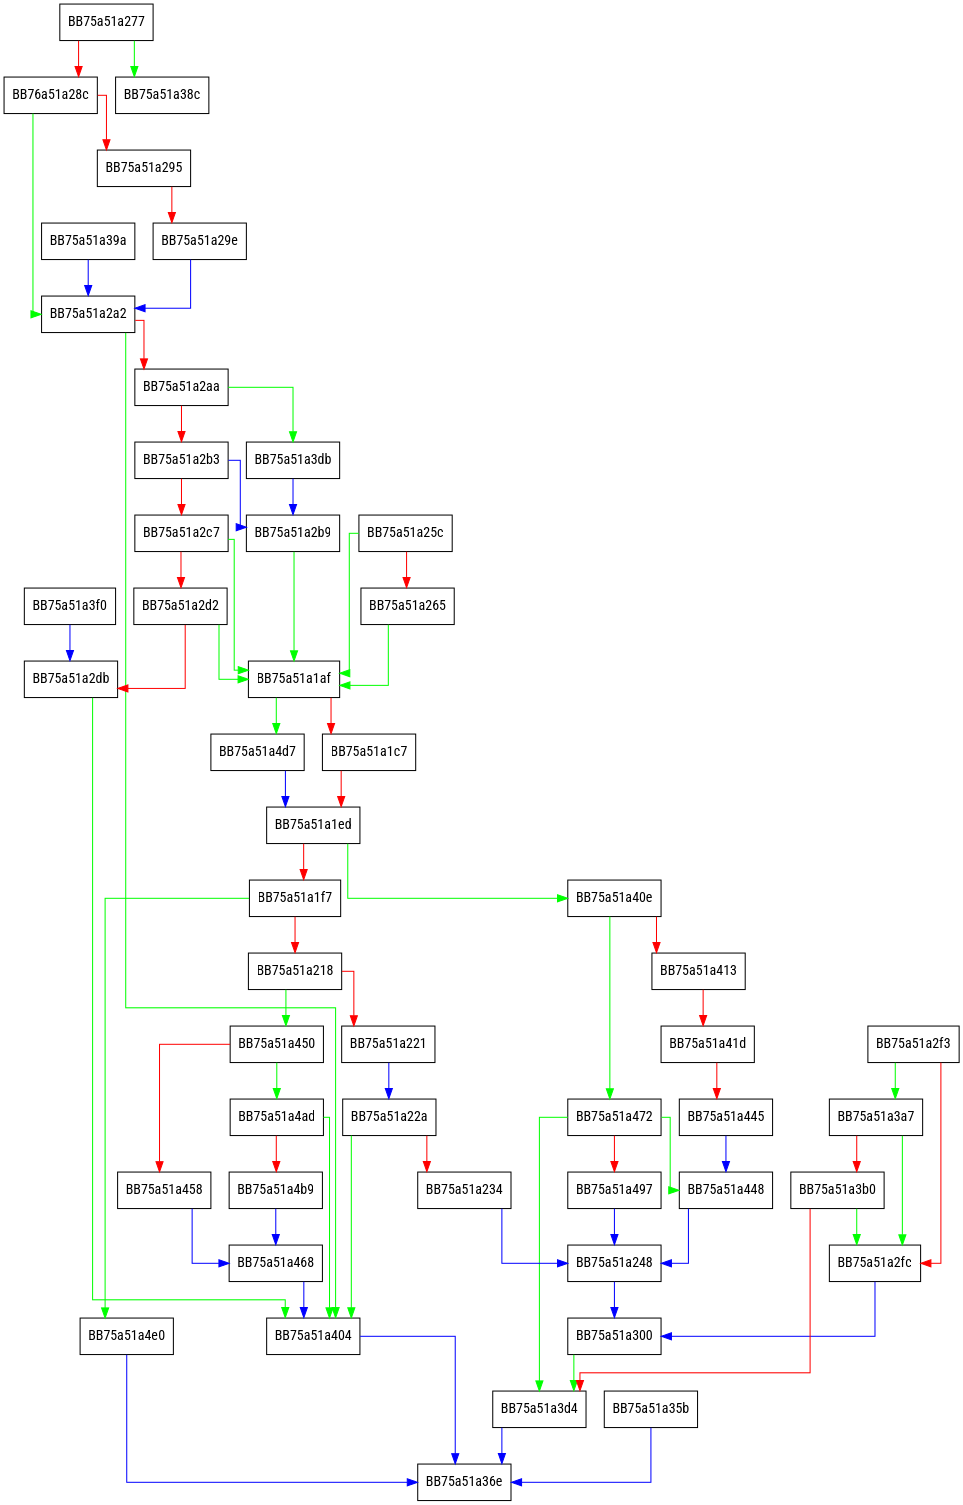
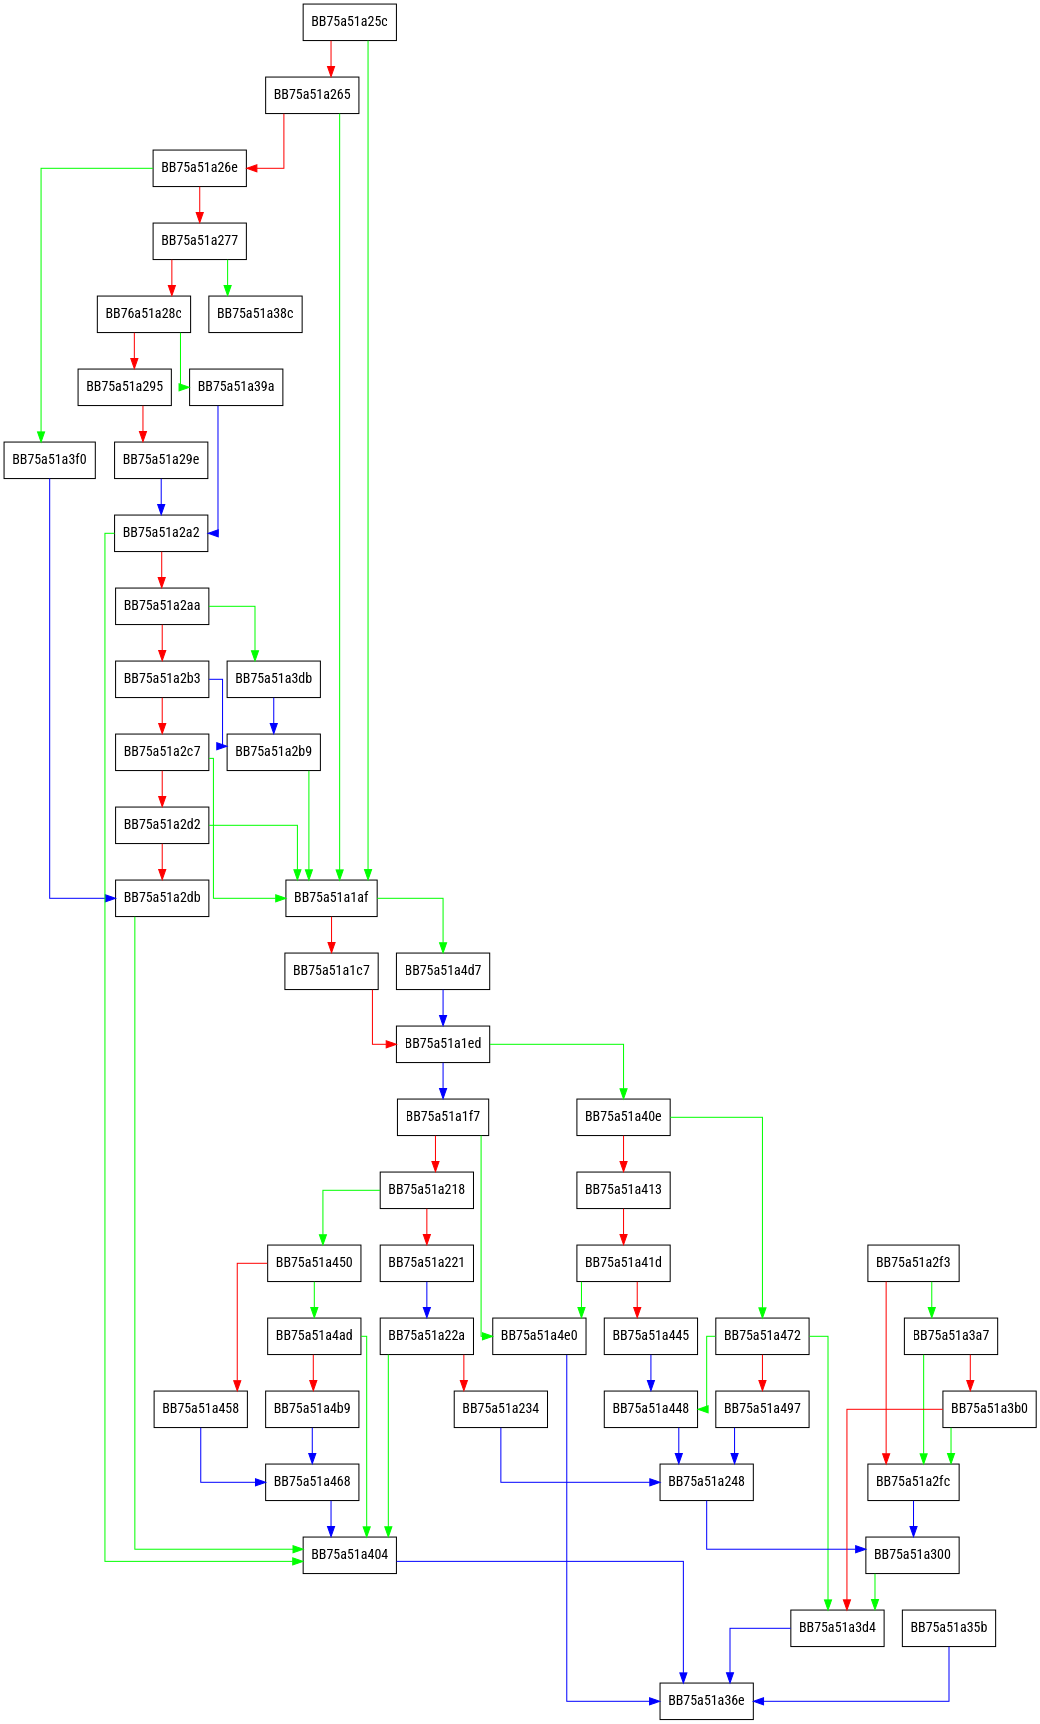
none -> (200, 168)
(33, 214) -> (180, 360)
(304, 857) -> (443, 1076)
none -> (581, 1295)
